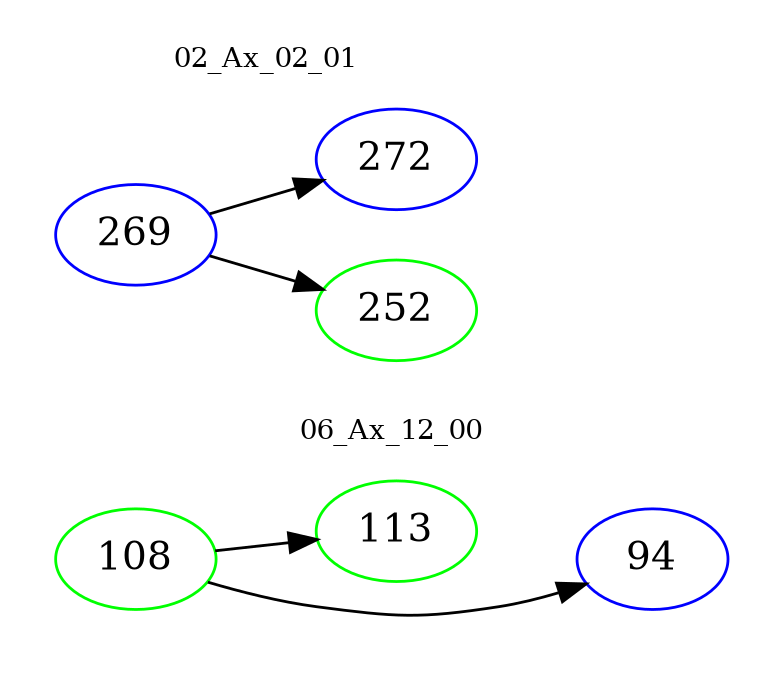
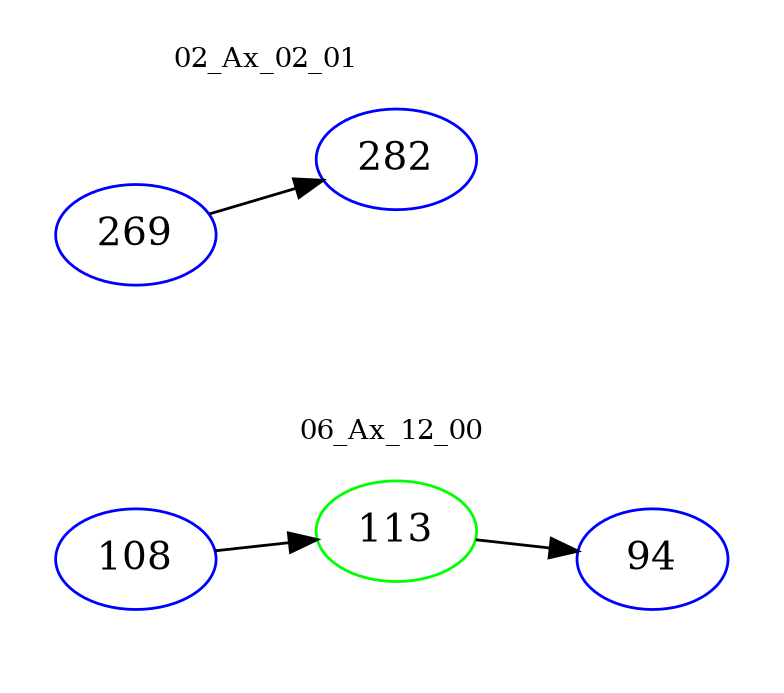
(396, 159) -> (396, 159)
(396, 310) -> none
(136, 559) -> (136, 559)
(383, 614) -> (513, 544)
